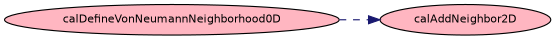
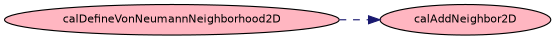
(172, 20) -> (172, 20)
